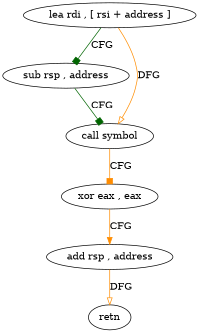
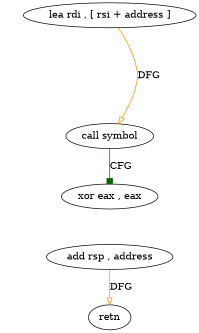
(66, 76) -> none
(110, 163) -> (110, 163)
(110, 223) -> none
